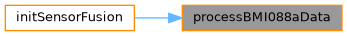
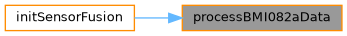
(262, 18) -> (262, 18)
